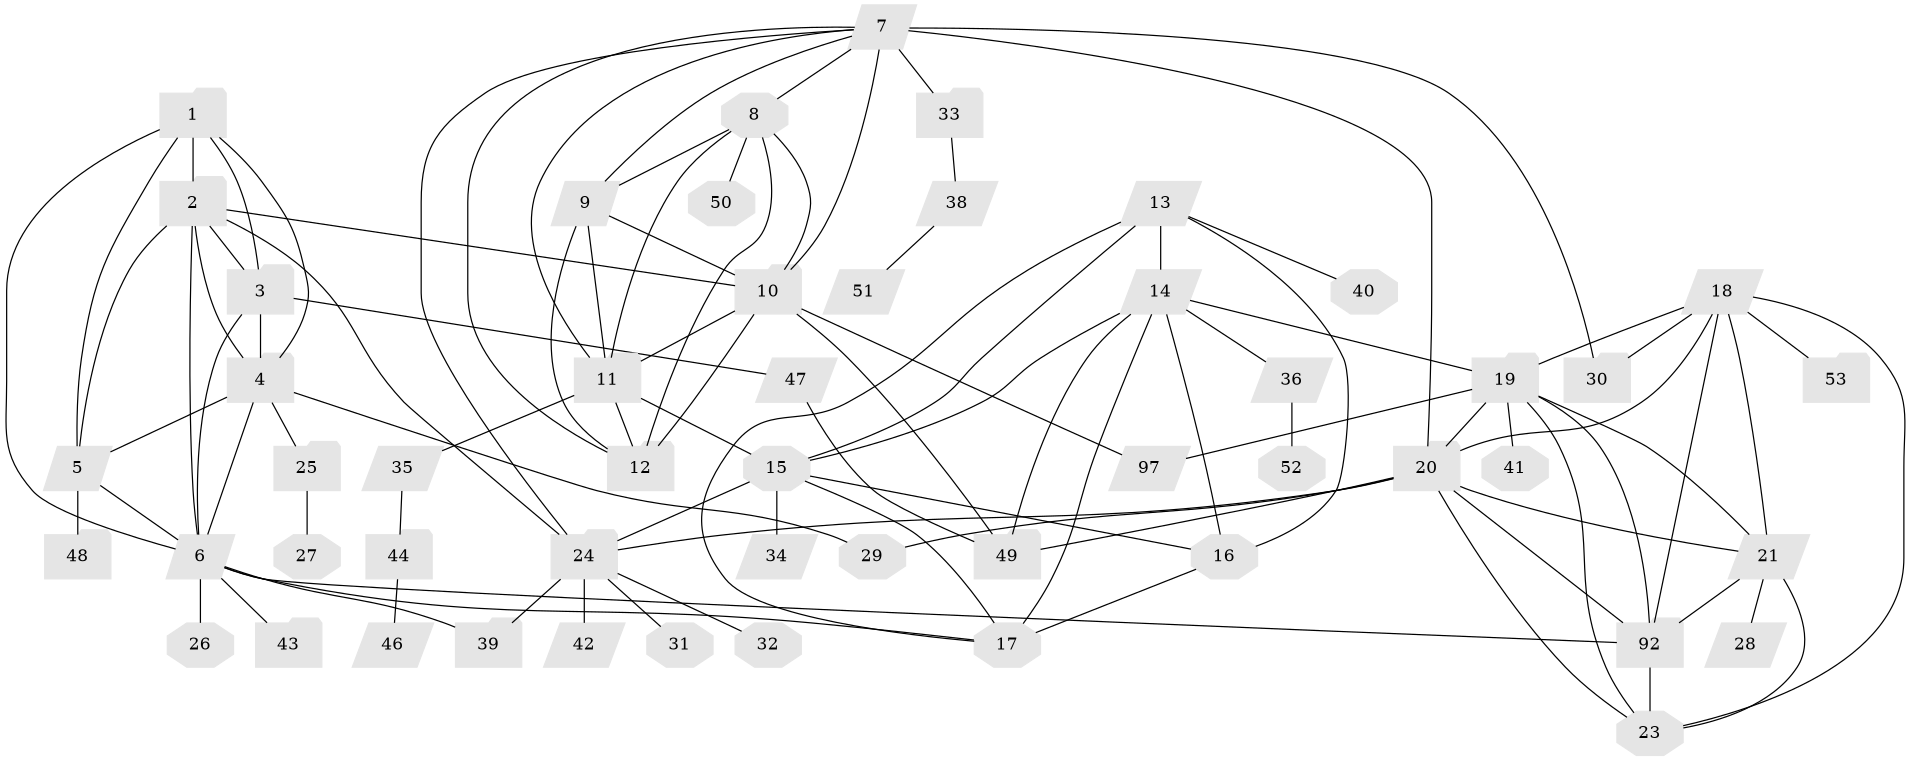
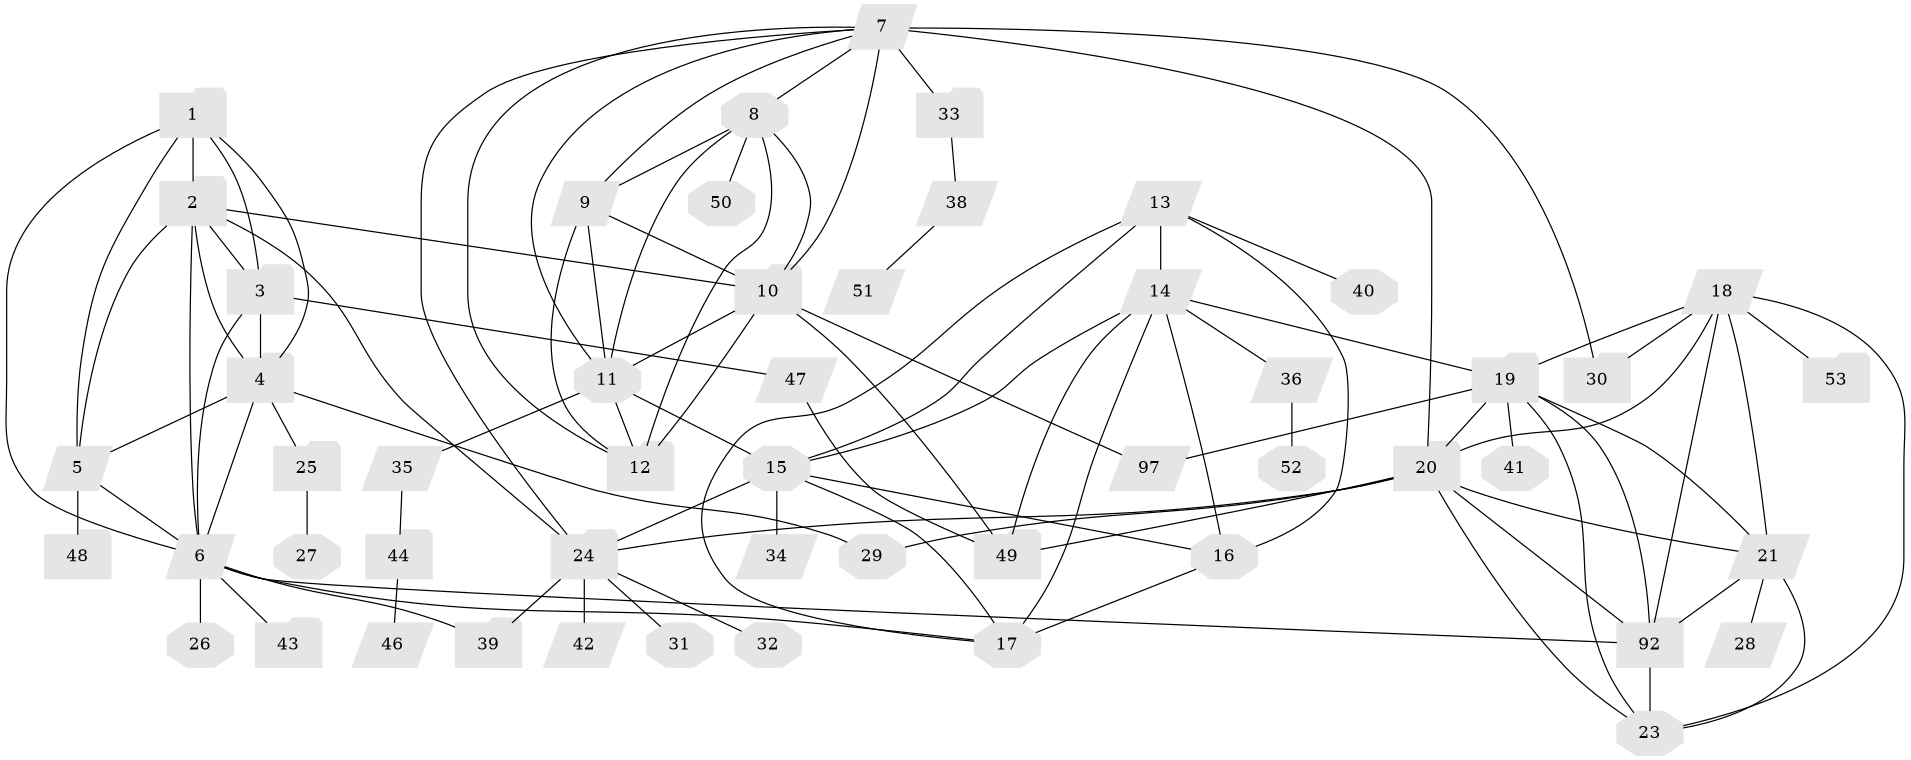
(608, 380) -> (608, 380)
